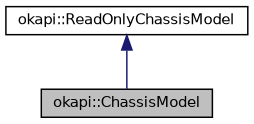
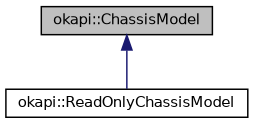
(127, 70) -> (127, 70)
